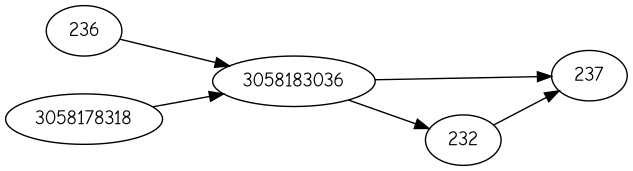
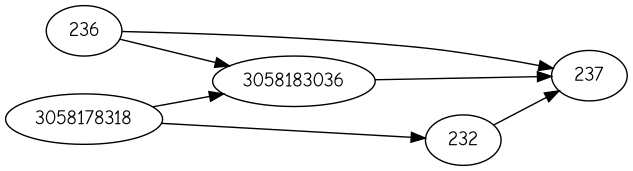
none -> (331, 40)
(382, 112) -> (286, 130)
